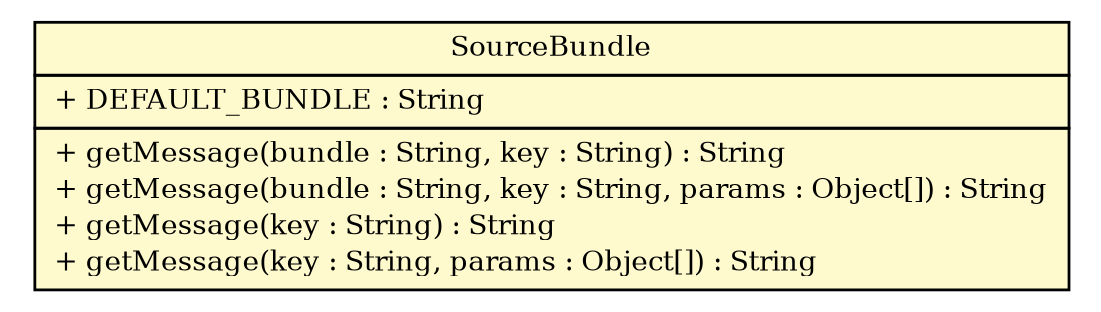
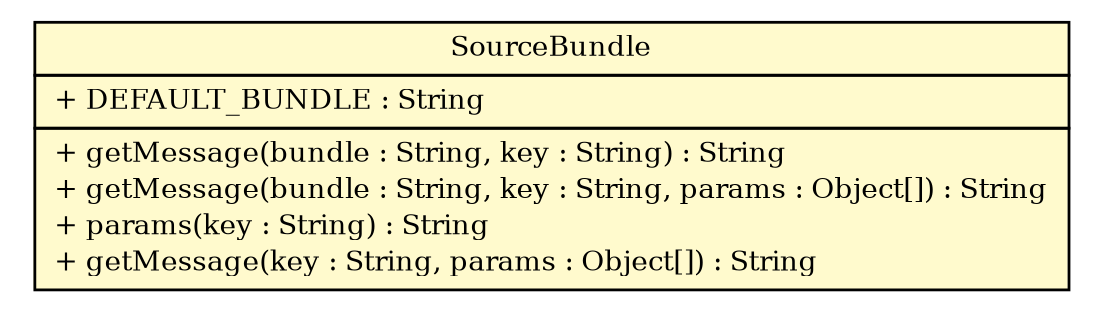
(307, 226) -> (273, 226)
